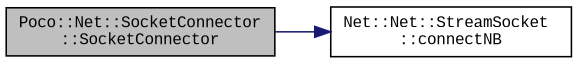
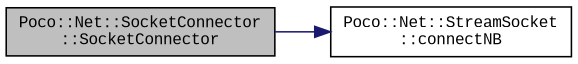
(451, 32) -> (451, 32)
